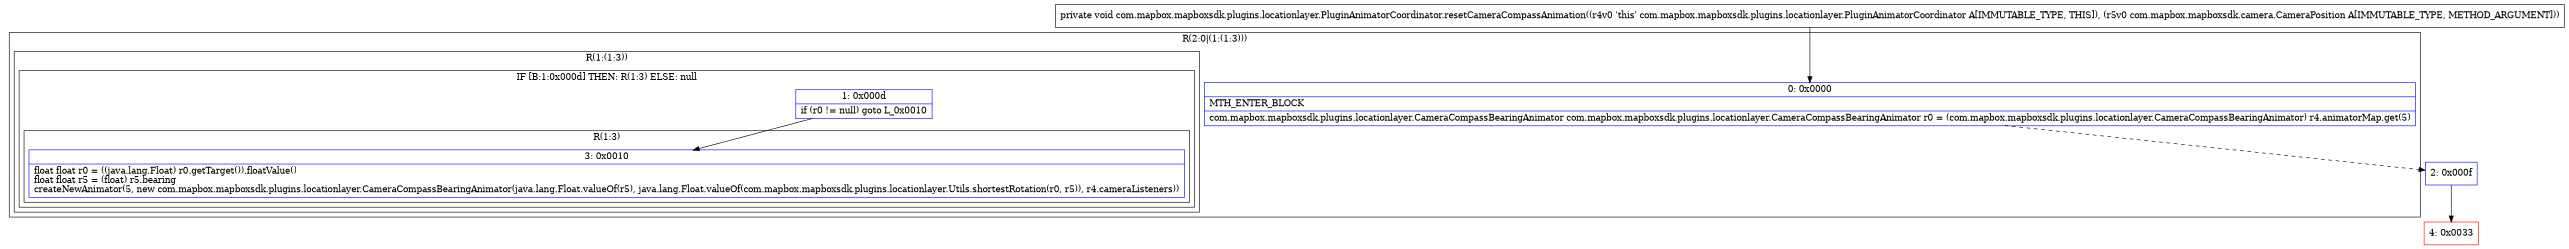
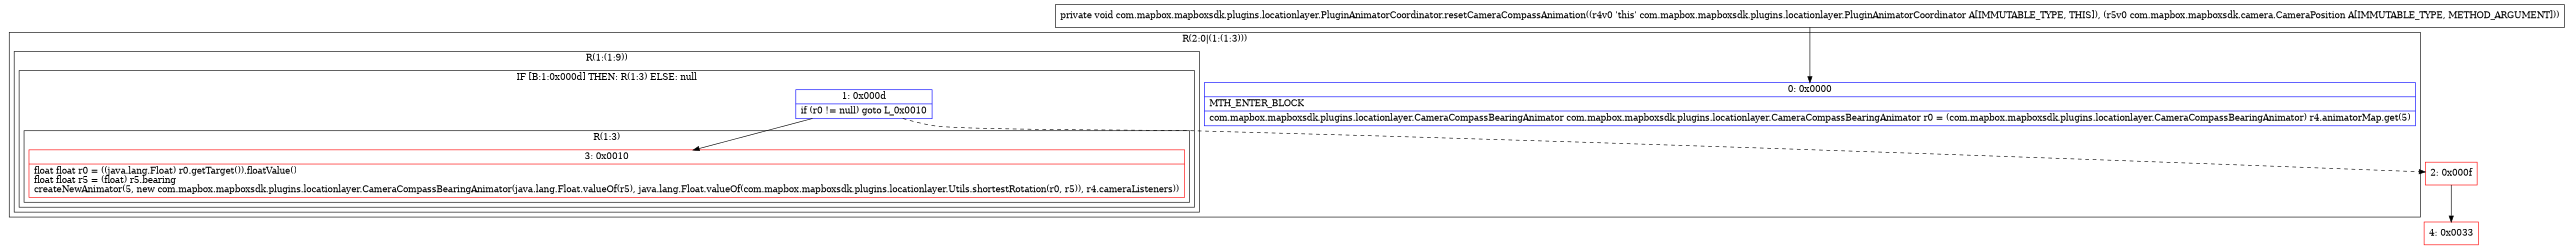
(607, 59) -> (607, 59)
(2212, 148) -> (1661, 145)
(607, 174) -> (607, 174)
(2451, 174) -> (2451, 174)
